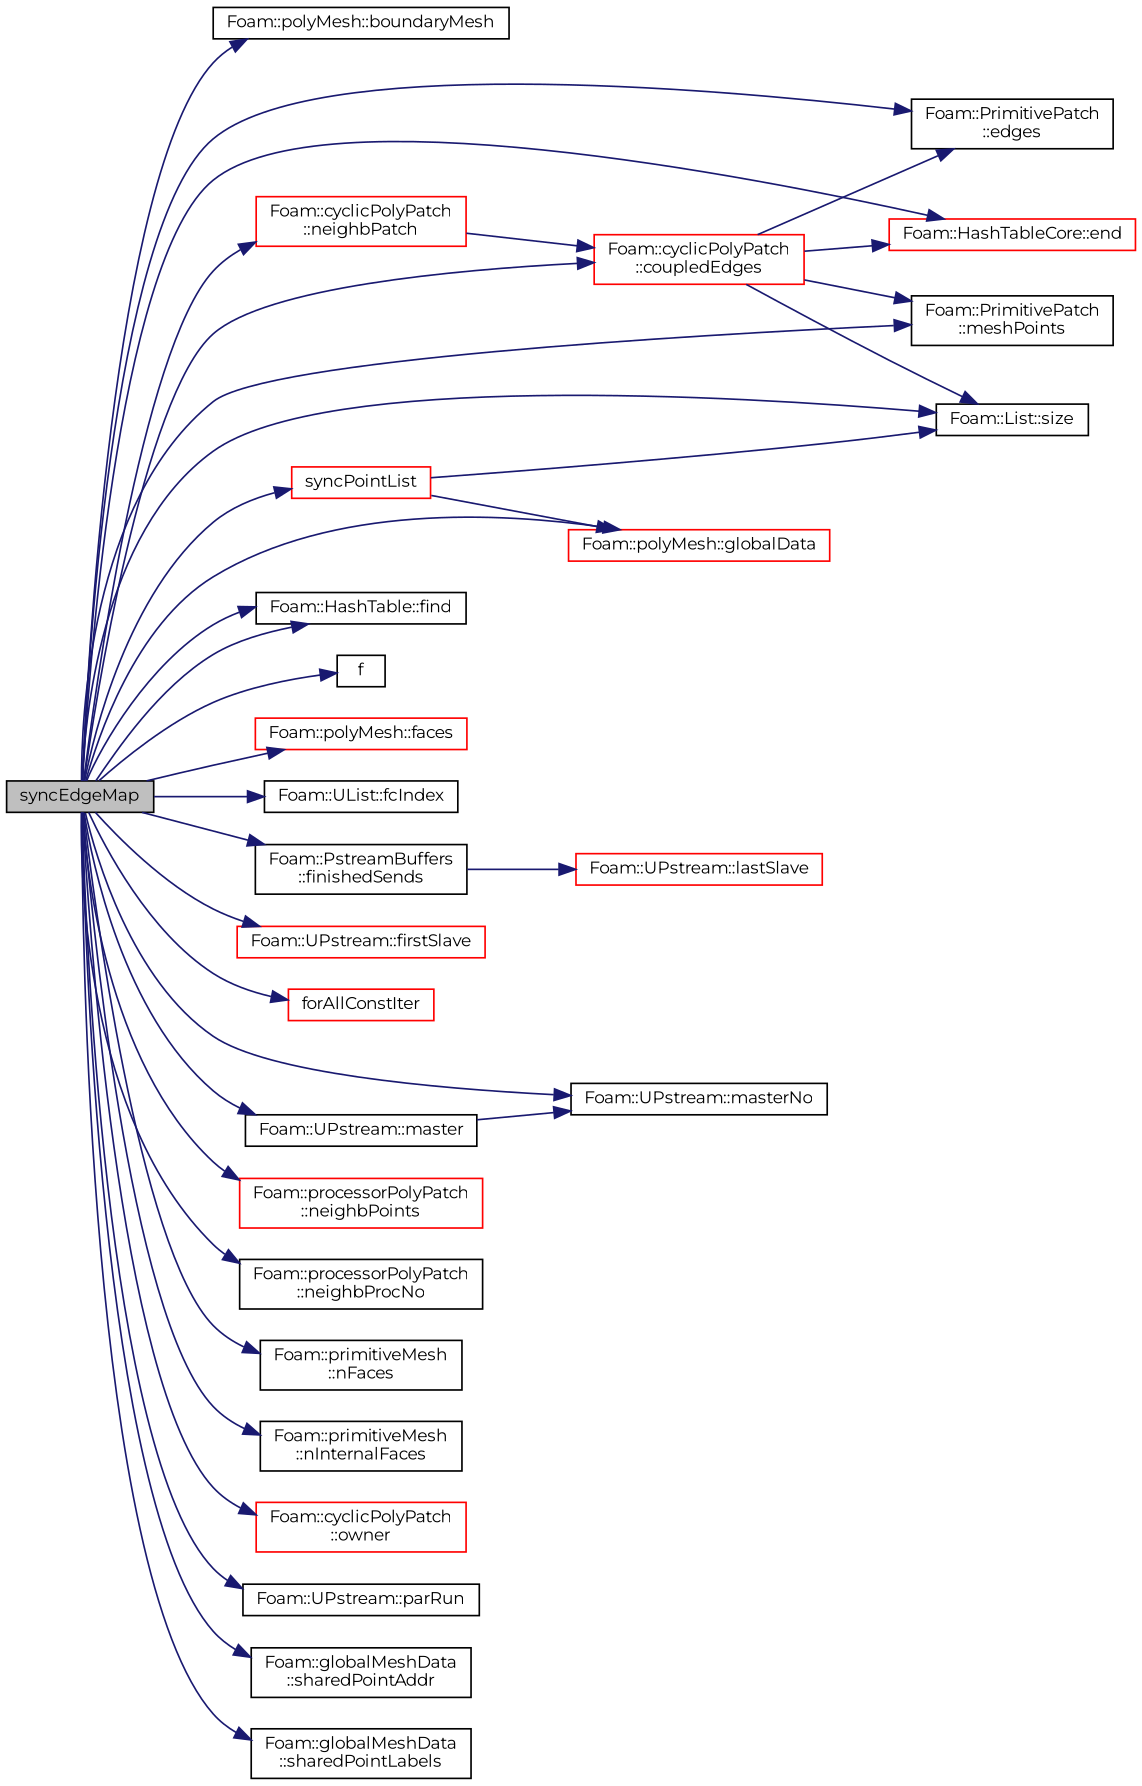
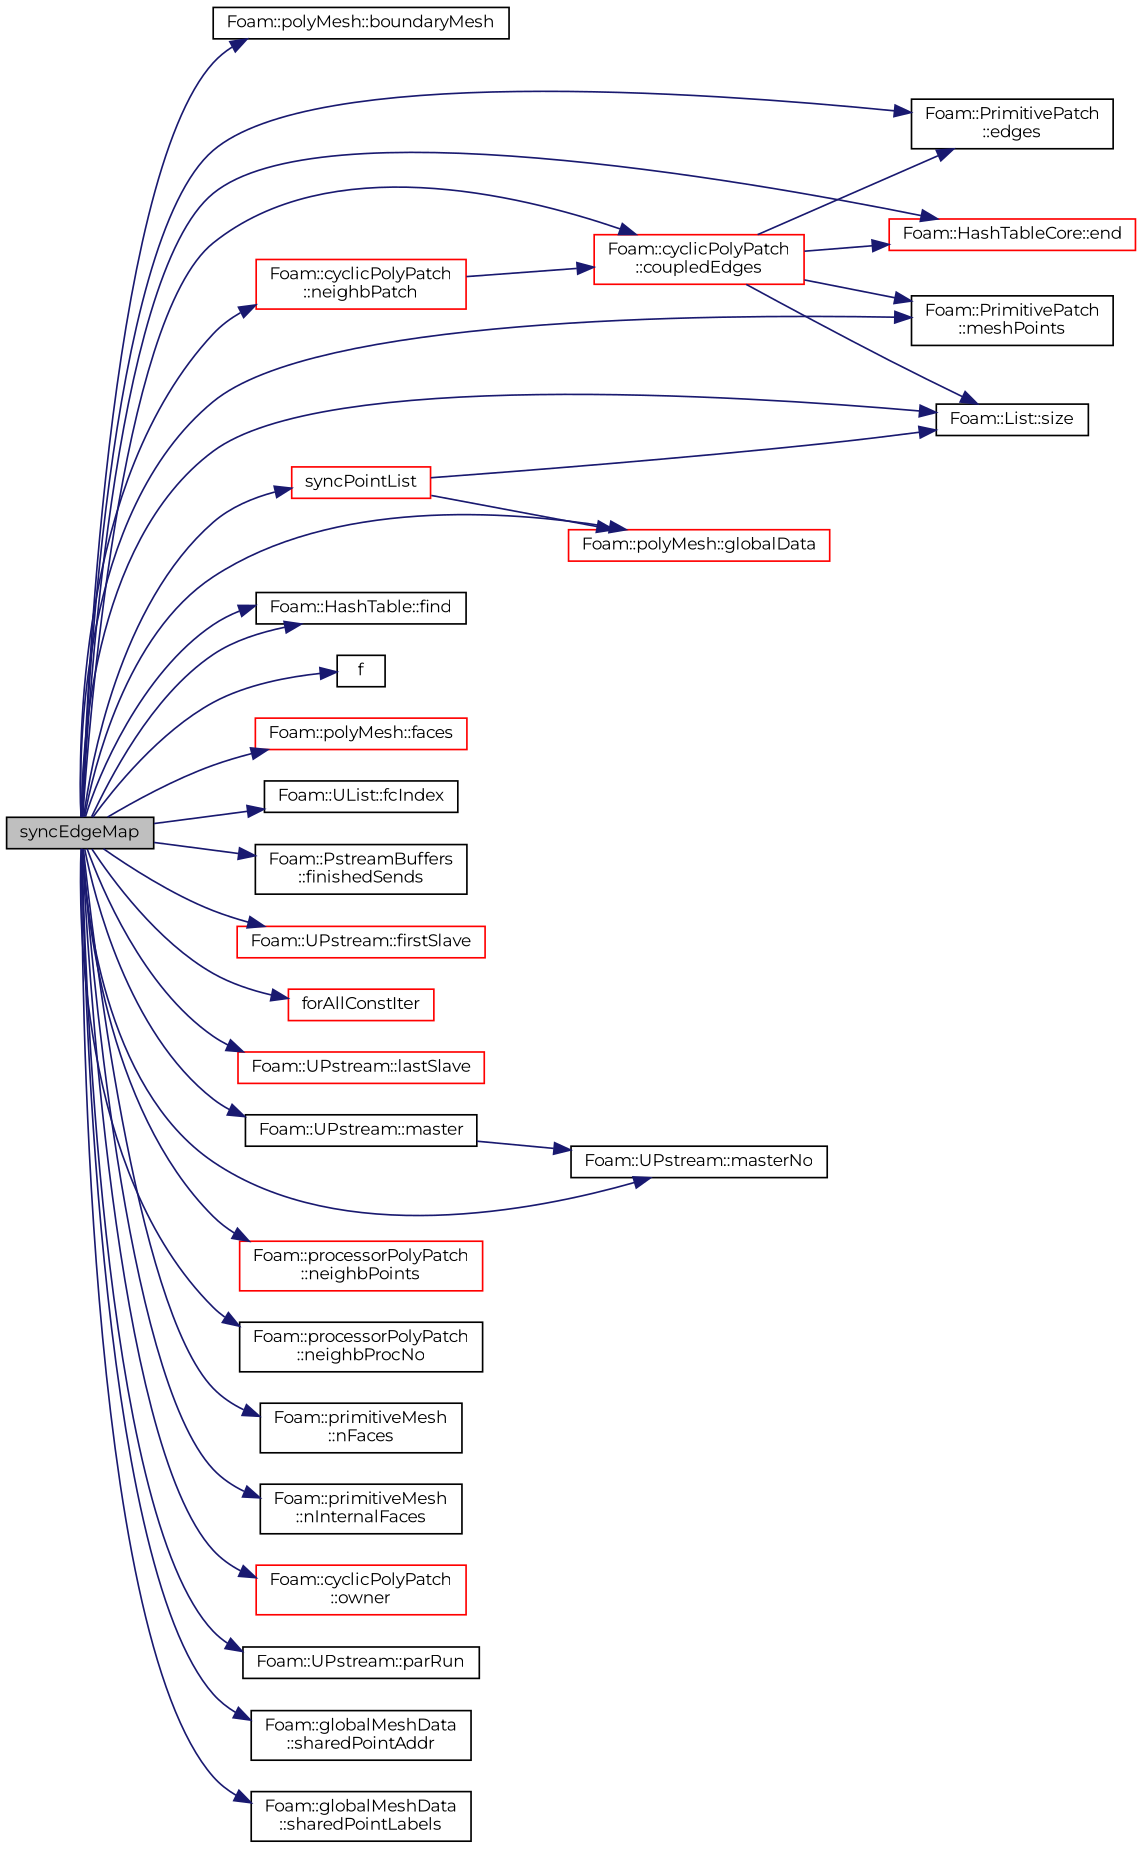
(513, 869) -> (142, 959)
